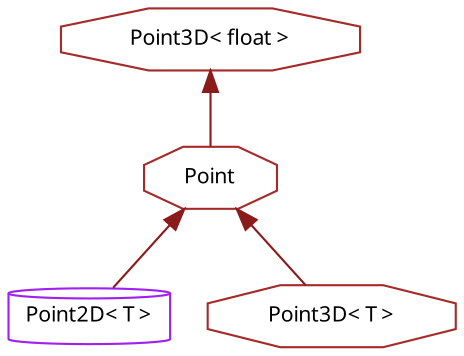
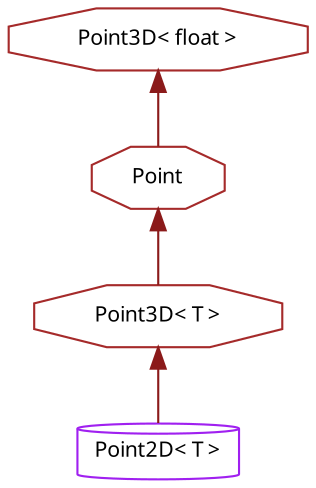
(141, 256) -> (158, 396)
